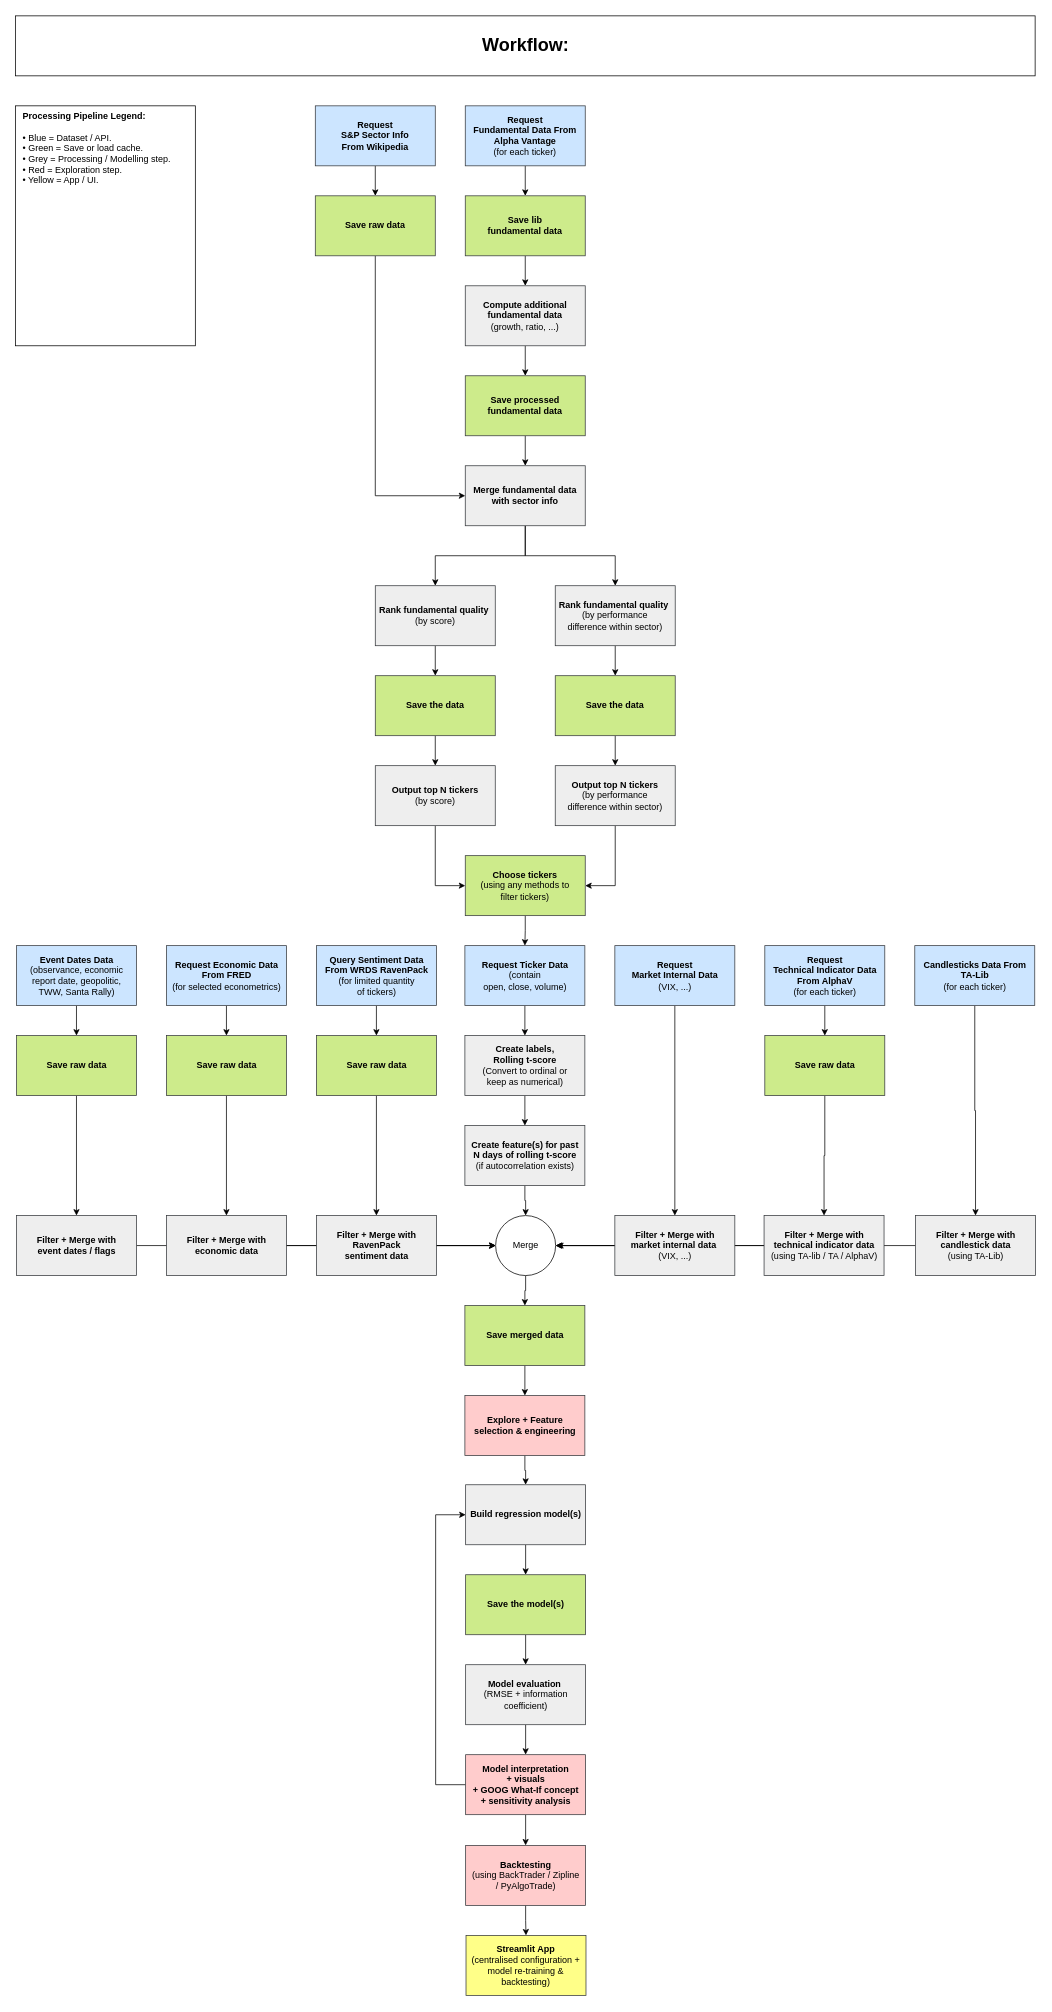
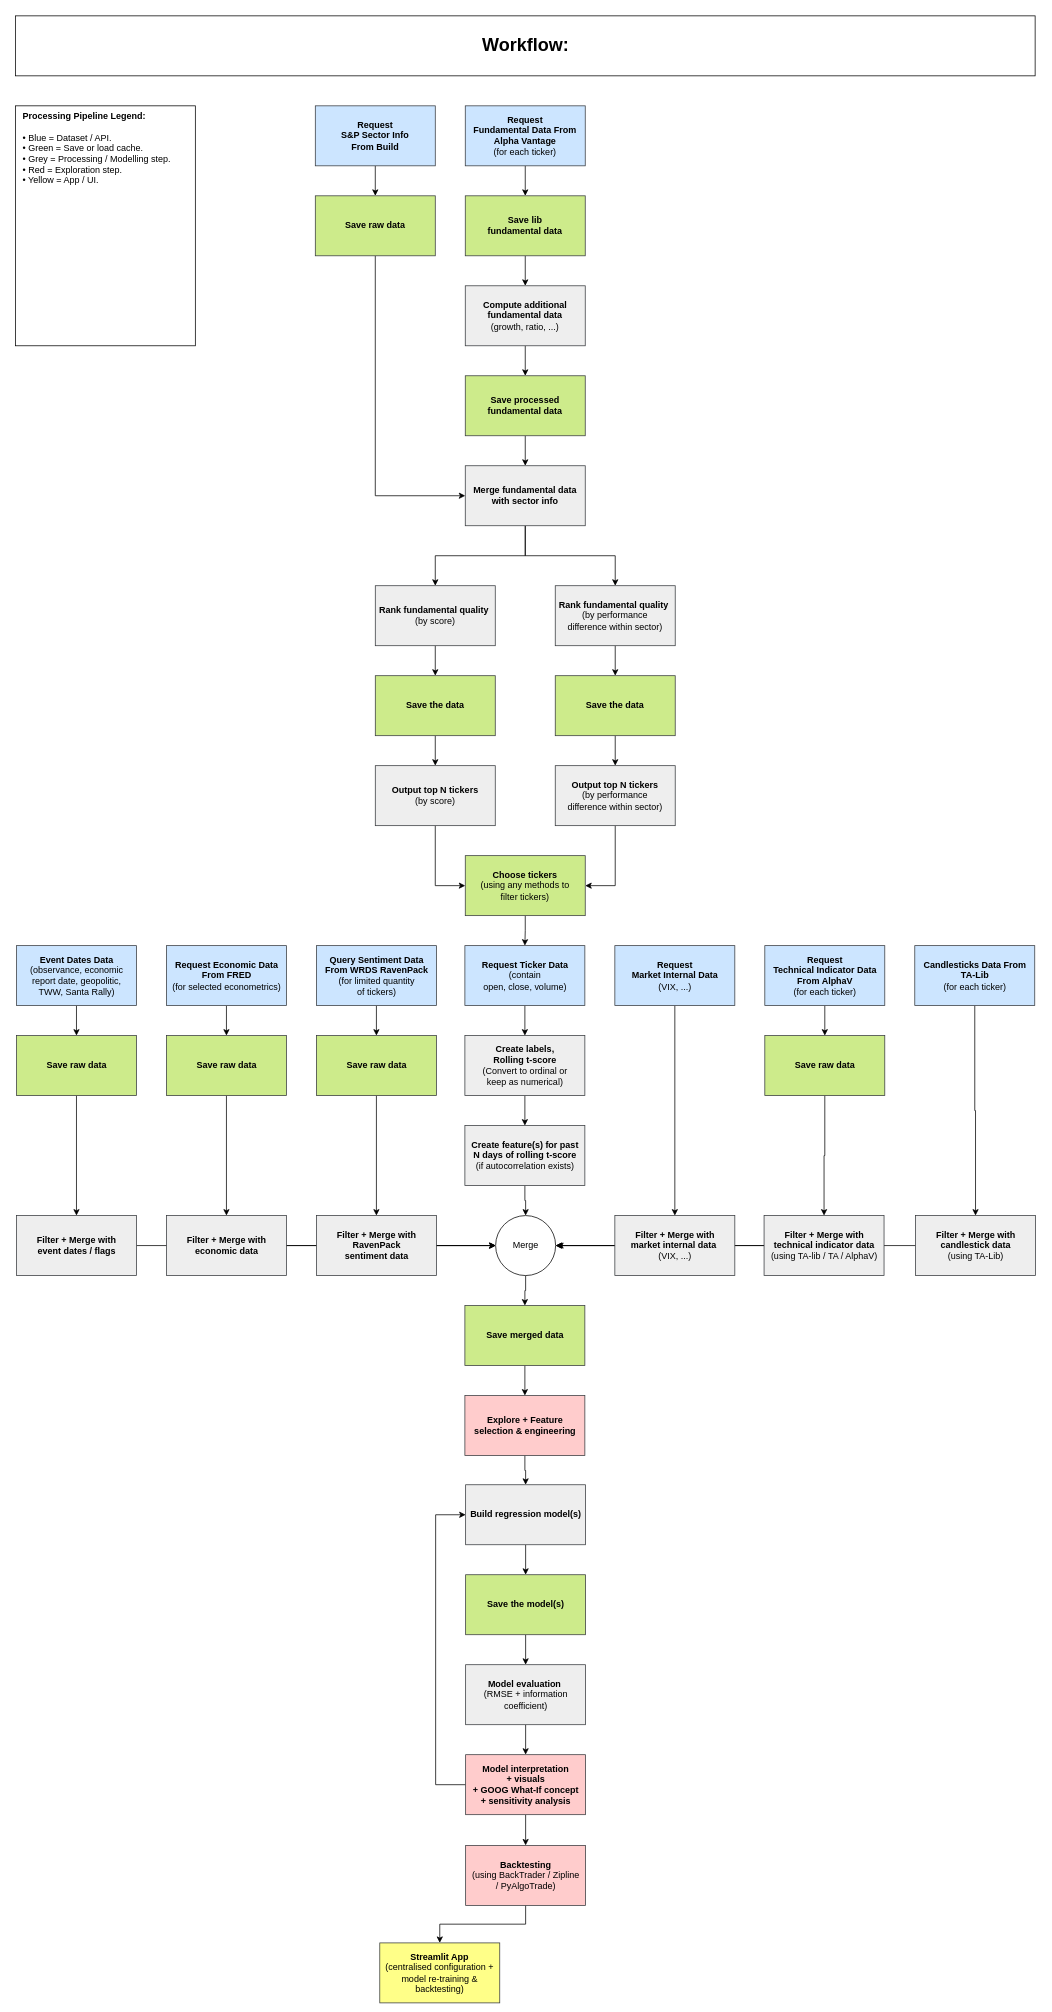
(375, 135) -> (375, 135)
(526, 1965) -> (440, 1973)
